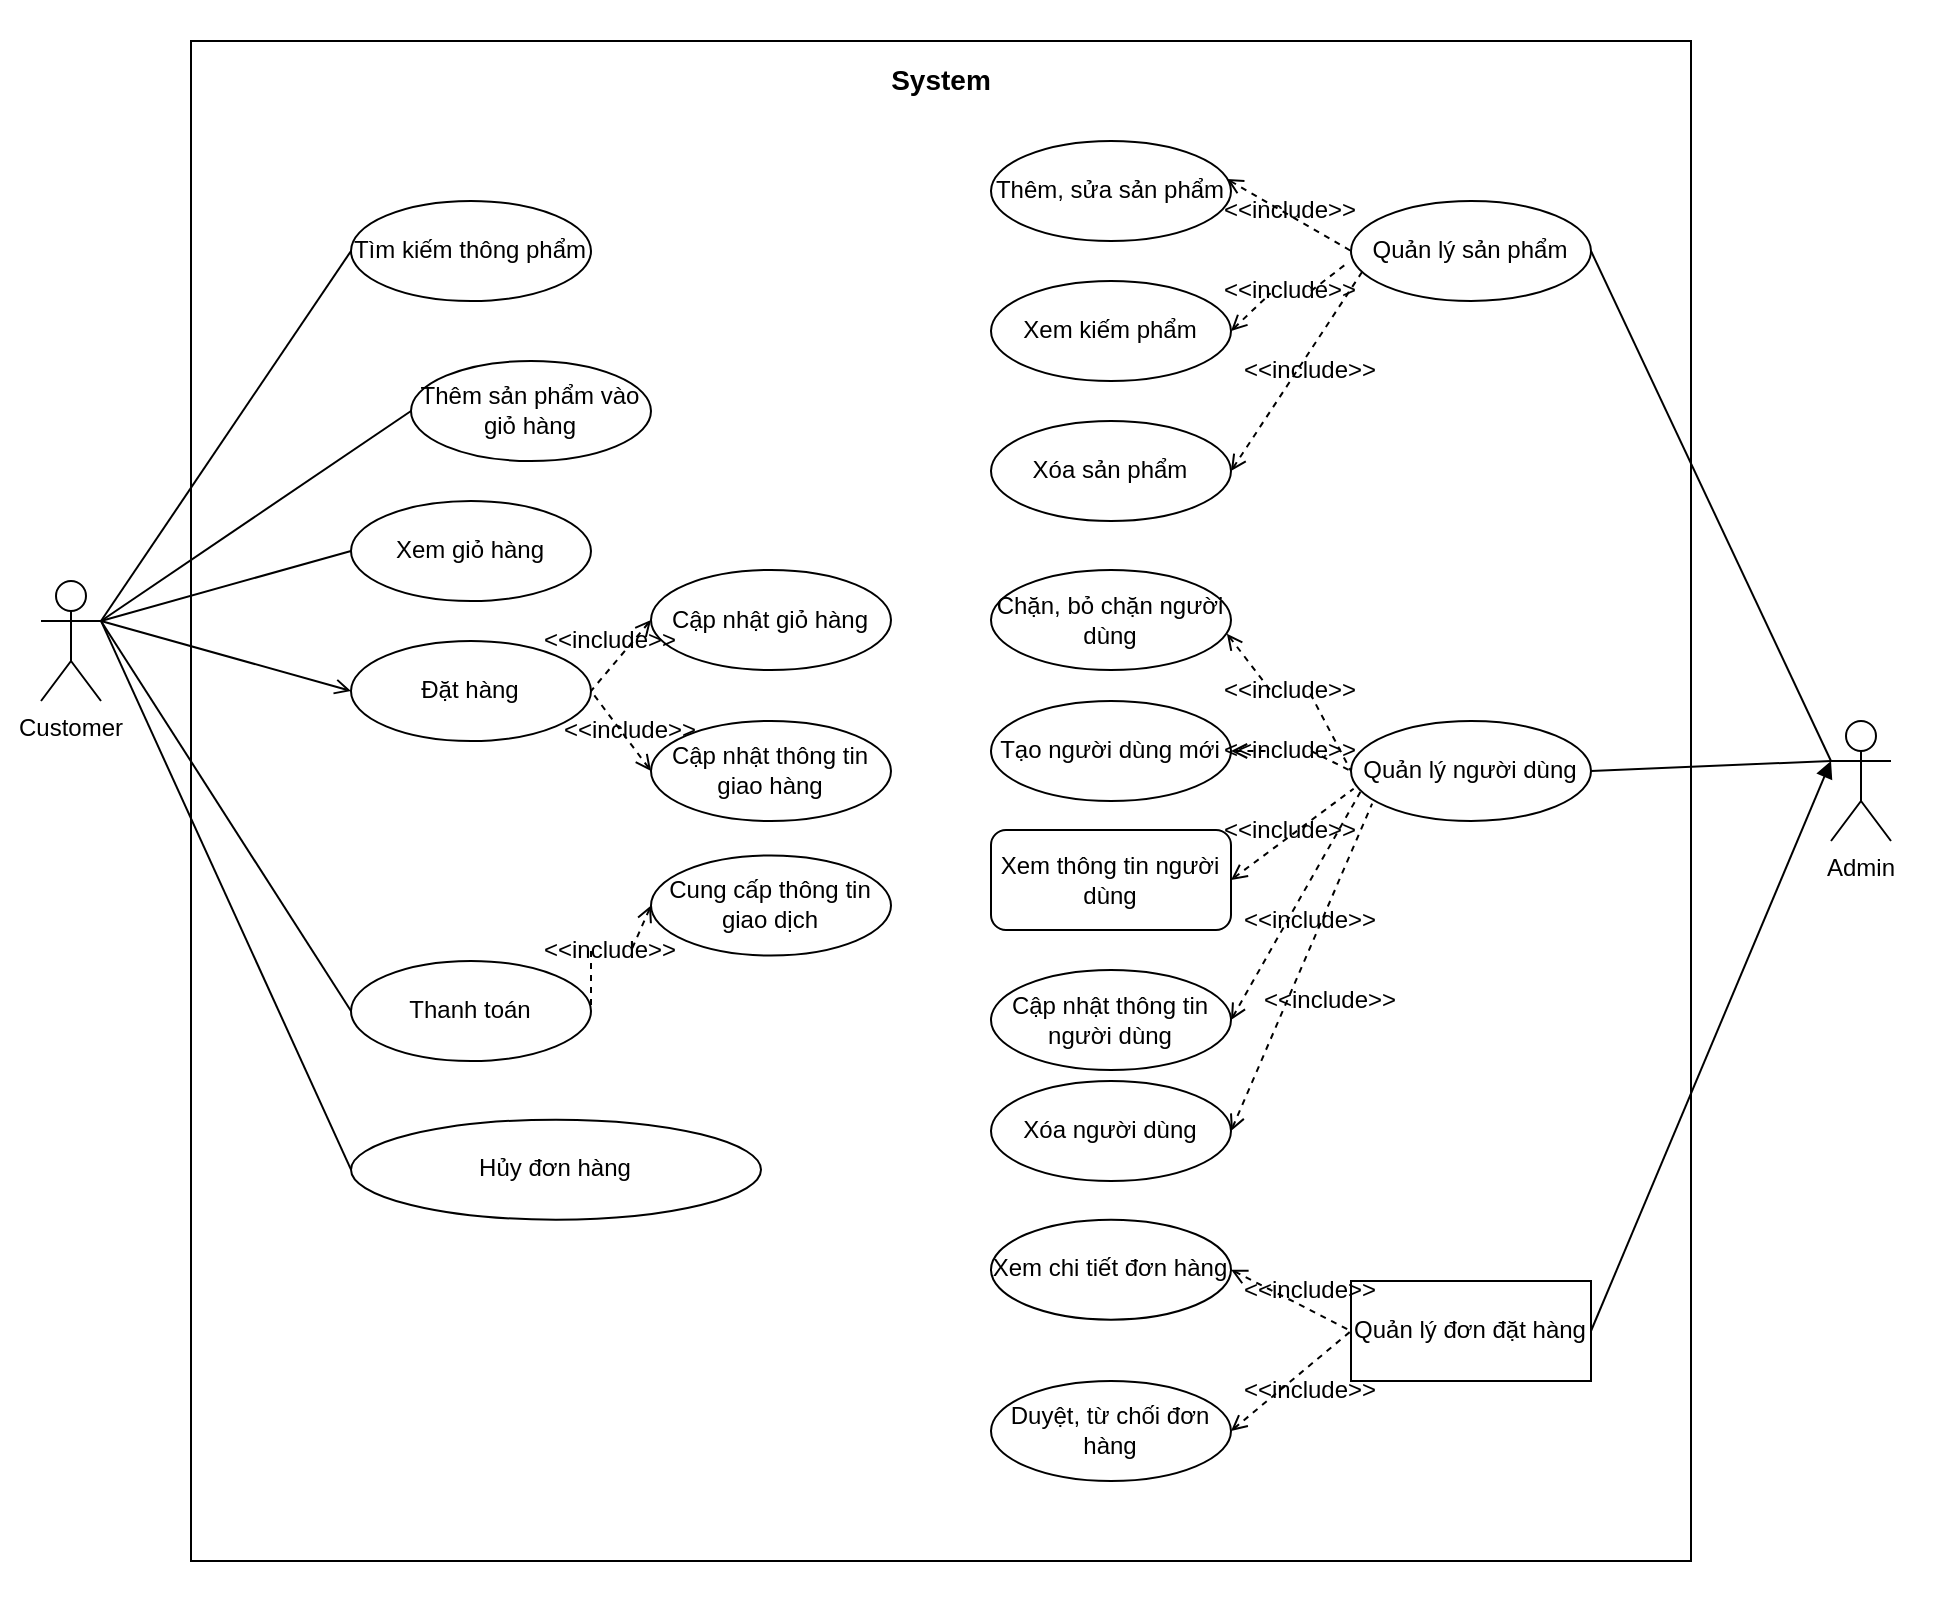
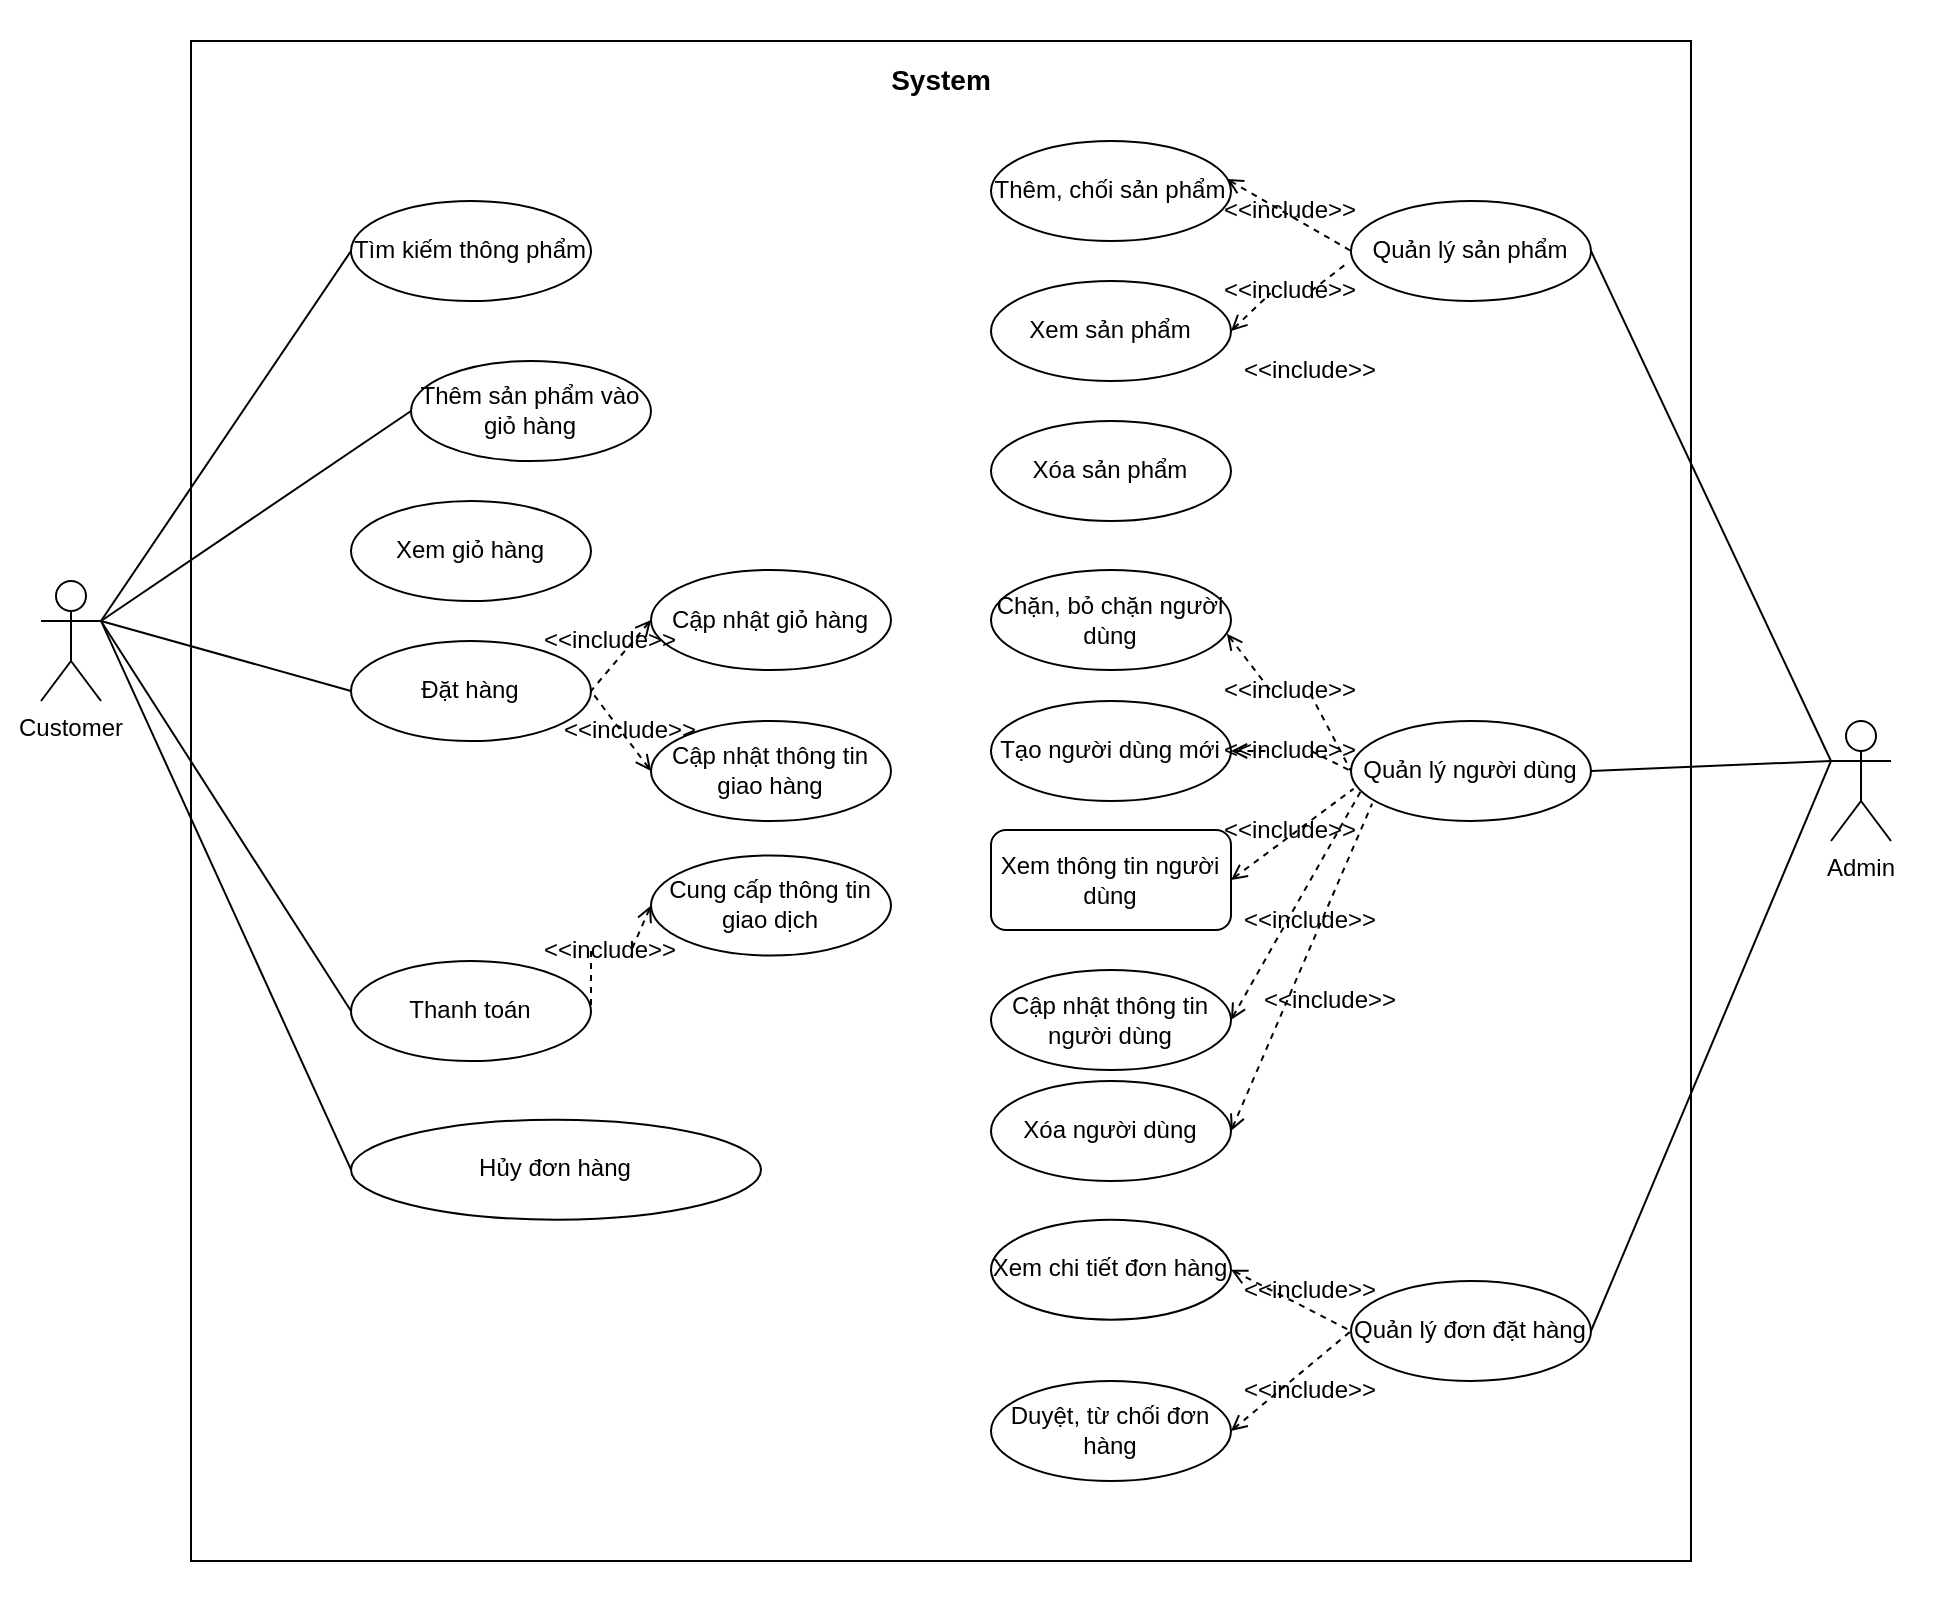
(1111, 191) -> (1111, 191)
(1111, 331) -> (1111, 331)
(1297, 370) -> none
(228, 585) -> none
(344, 689) -> (345, 689)
(1824, 778) -> (1827, 771)
(1471, 1331) -> (1471, 1331)
